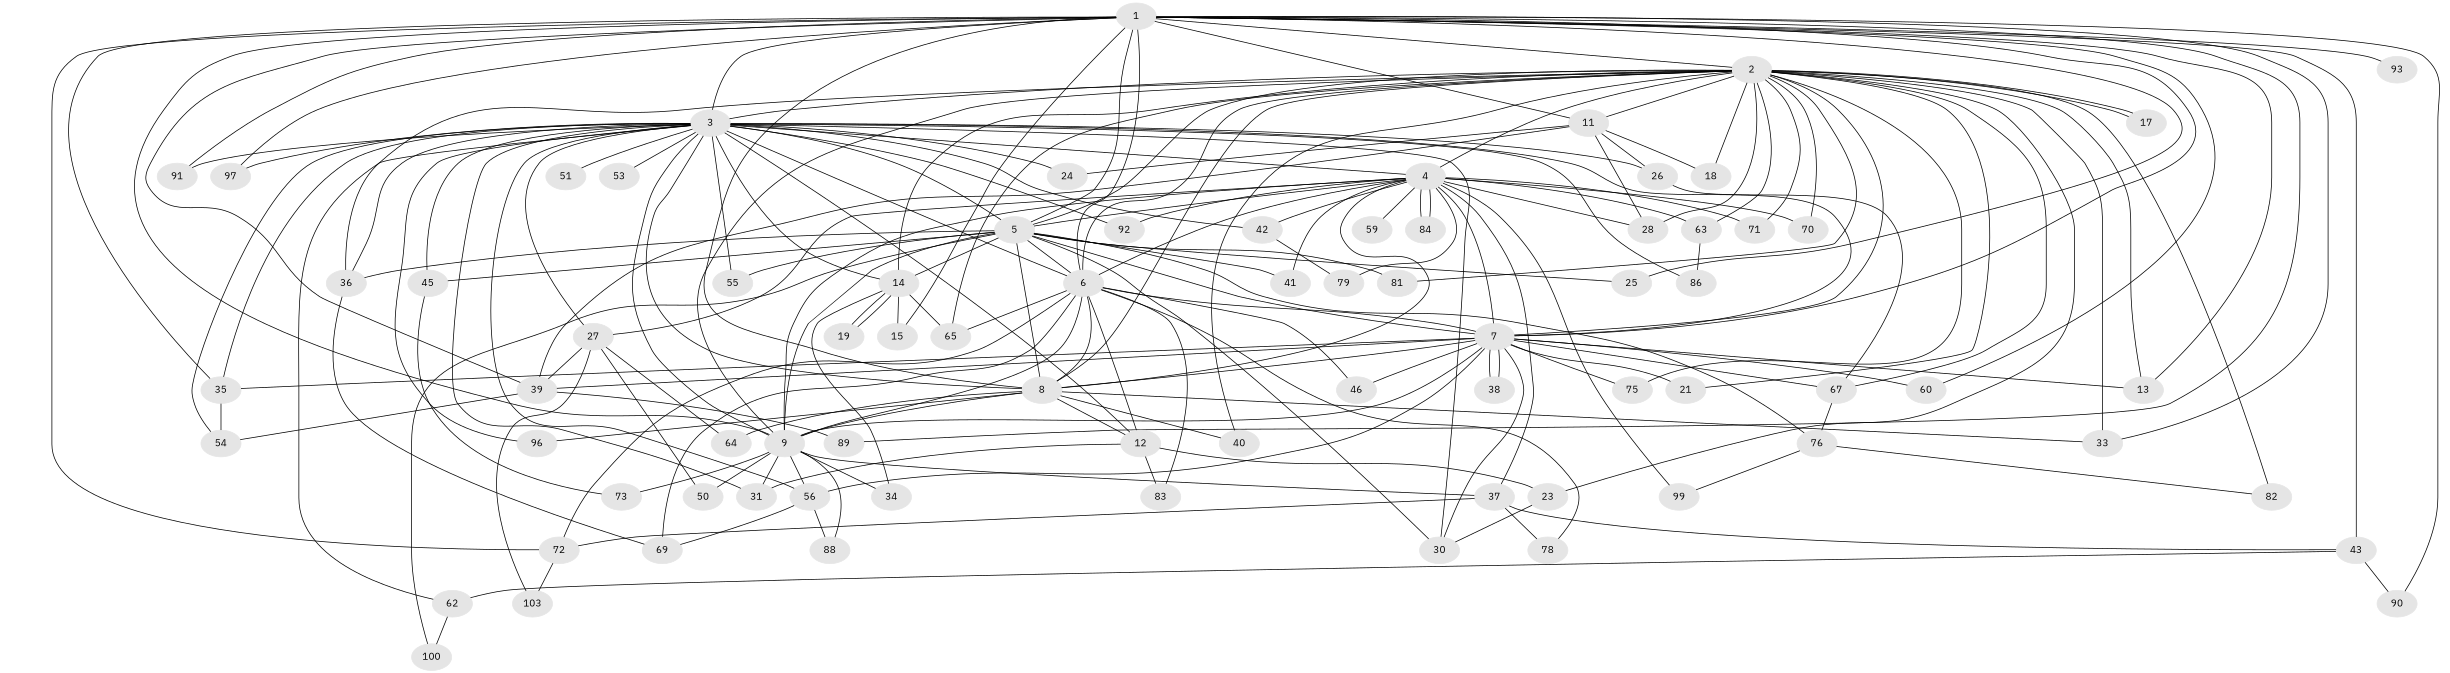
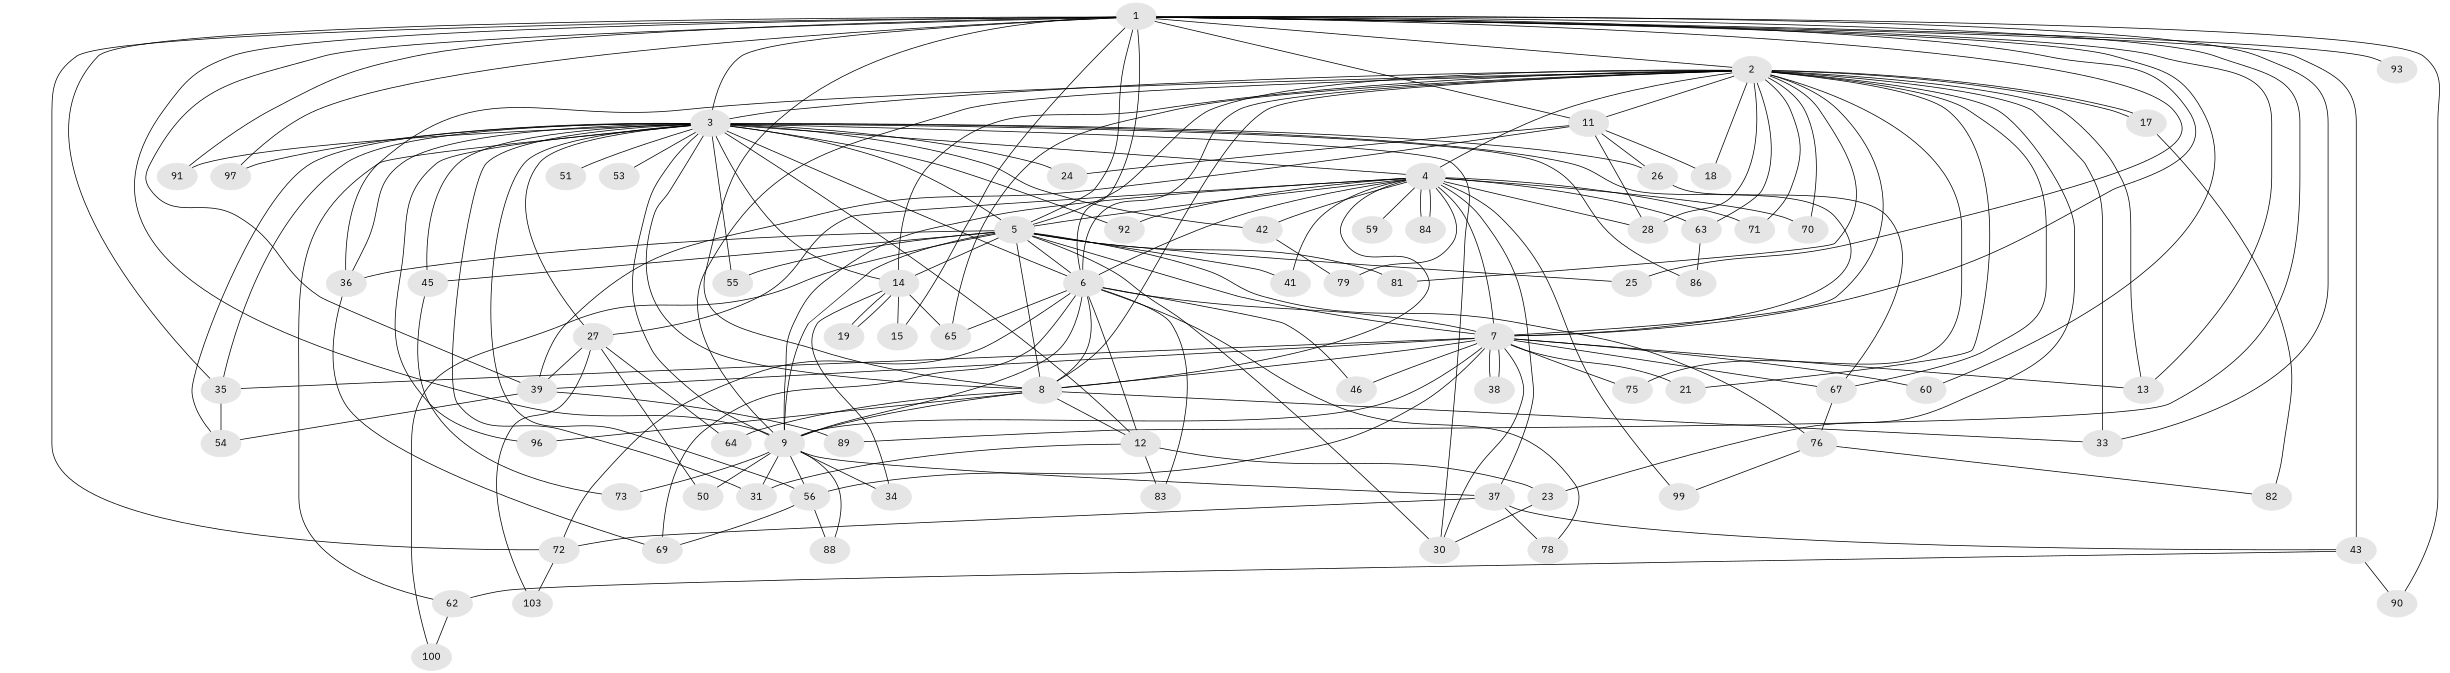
(2121, 147) -> (2271, 293)
(1239, 444) -> none
